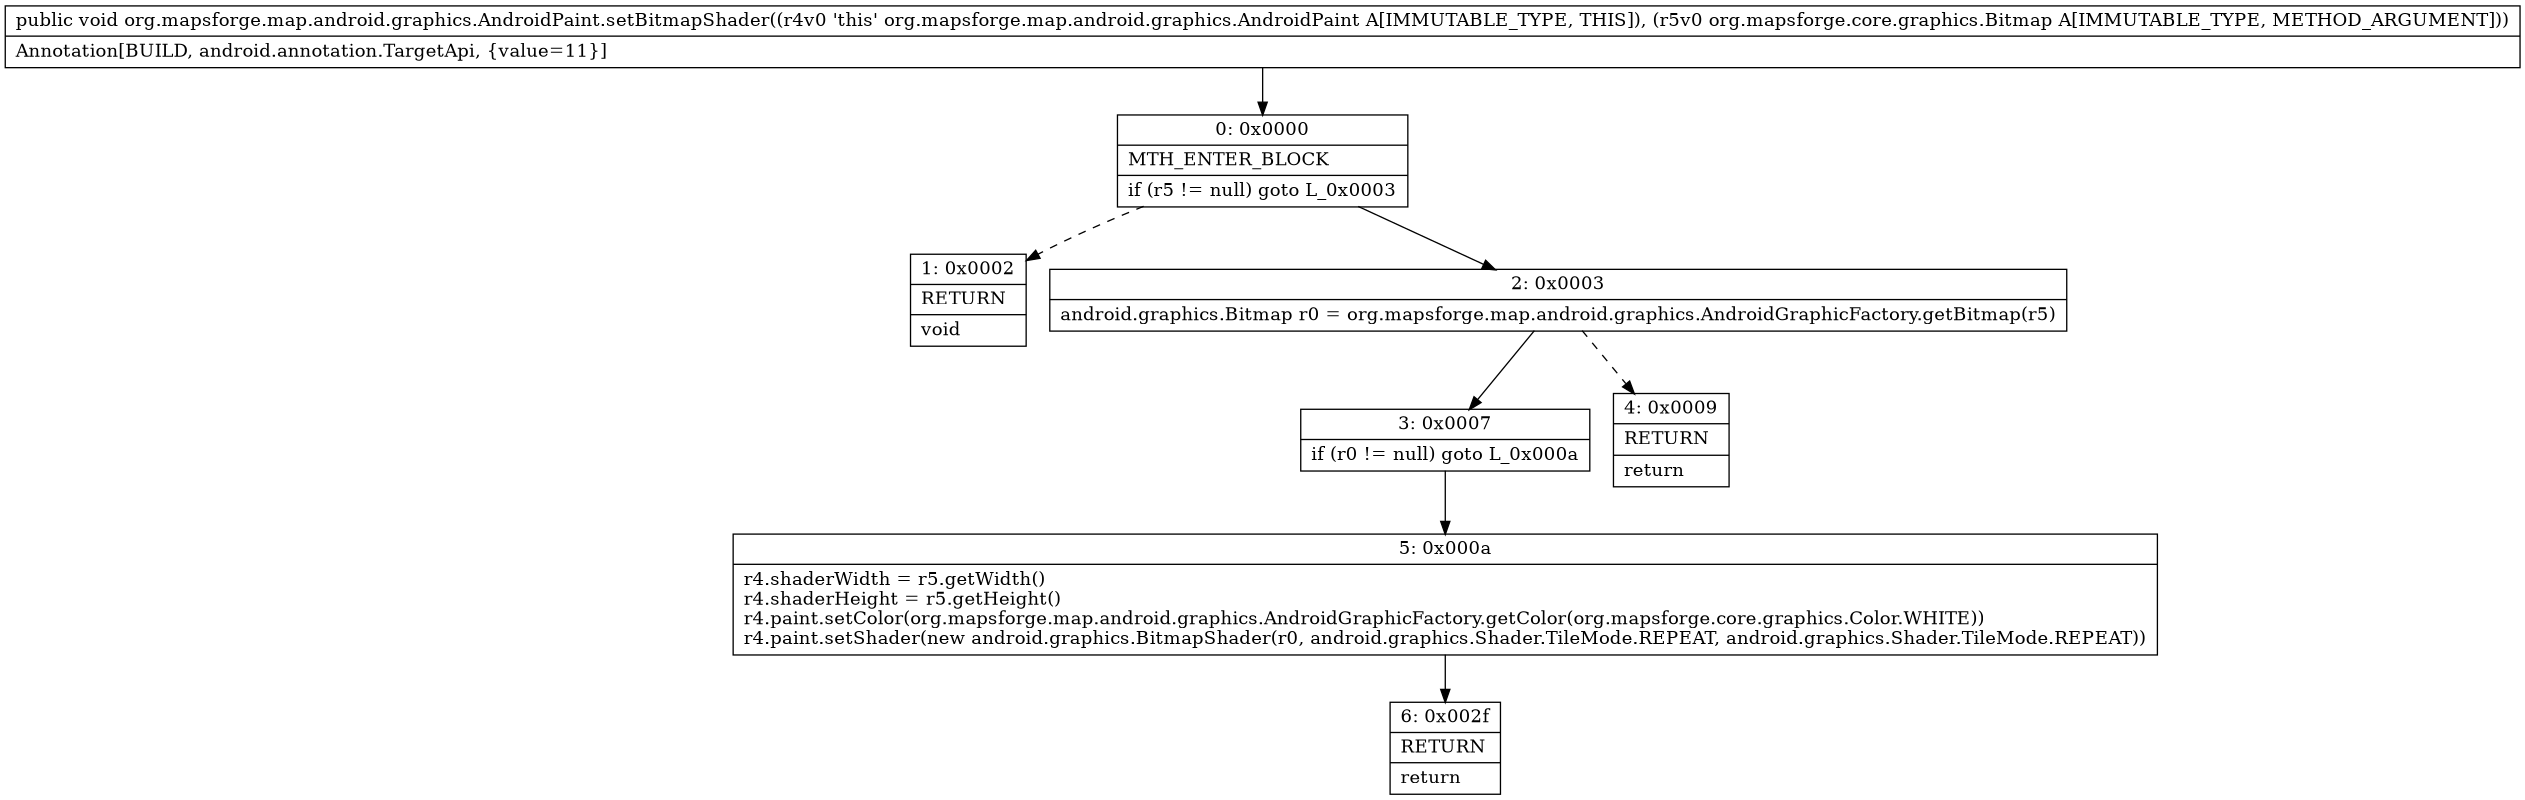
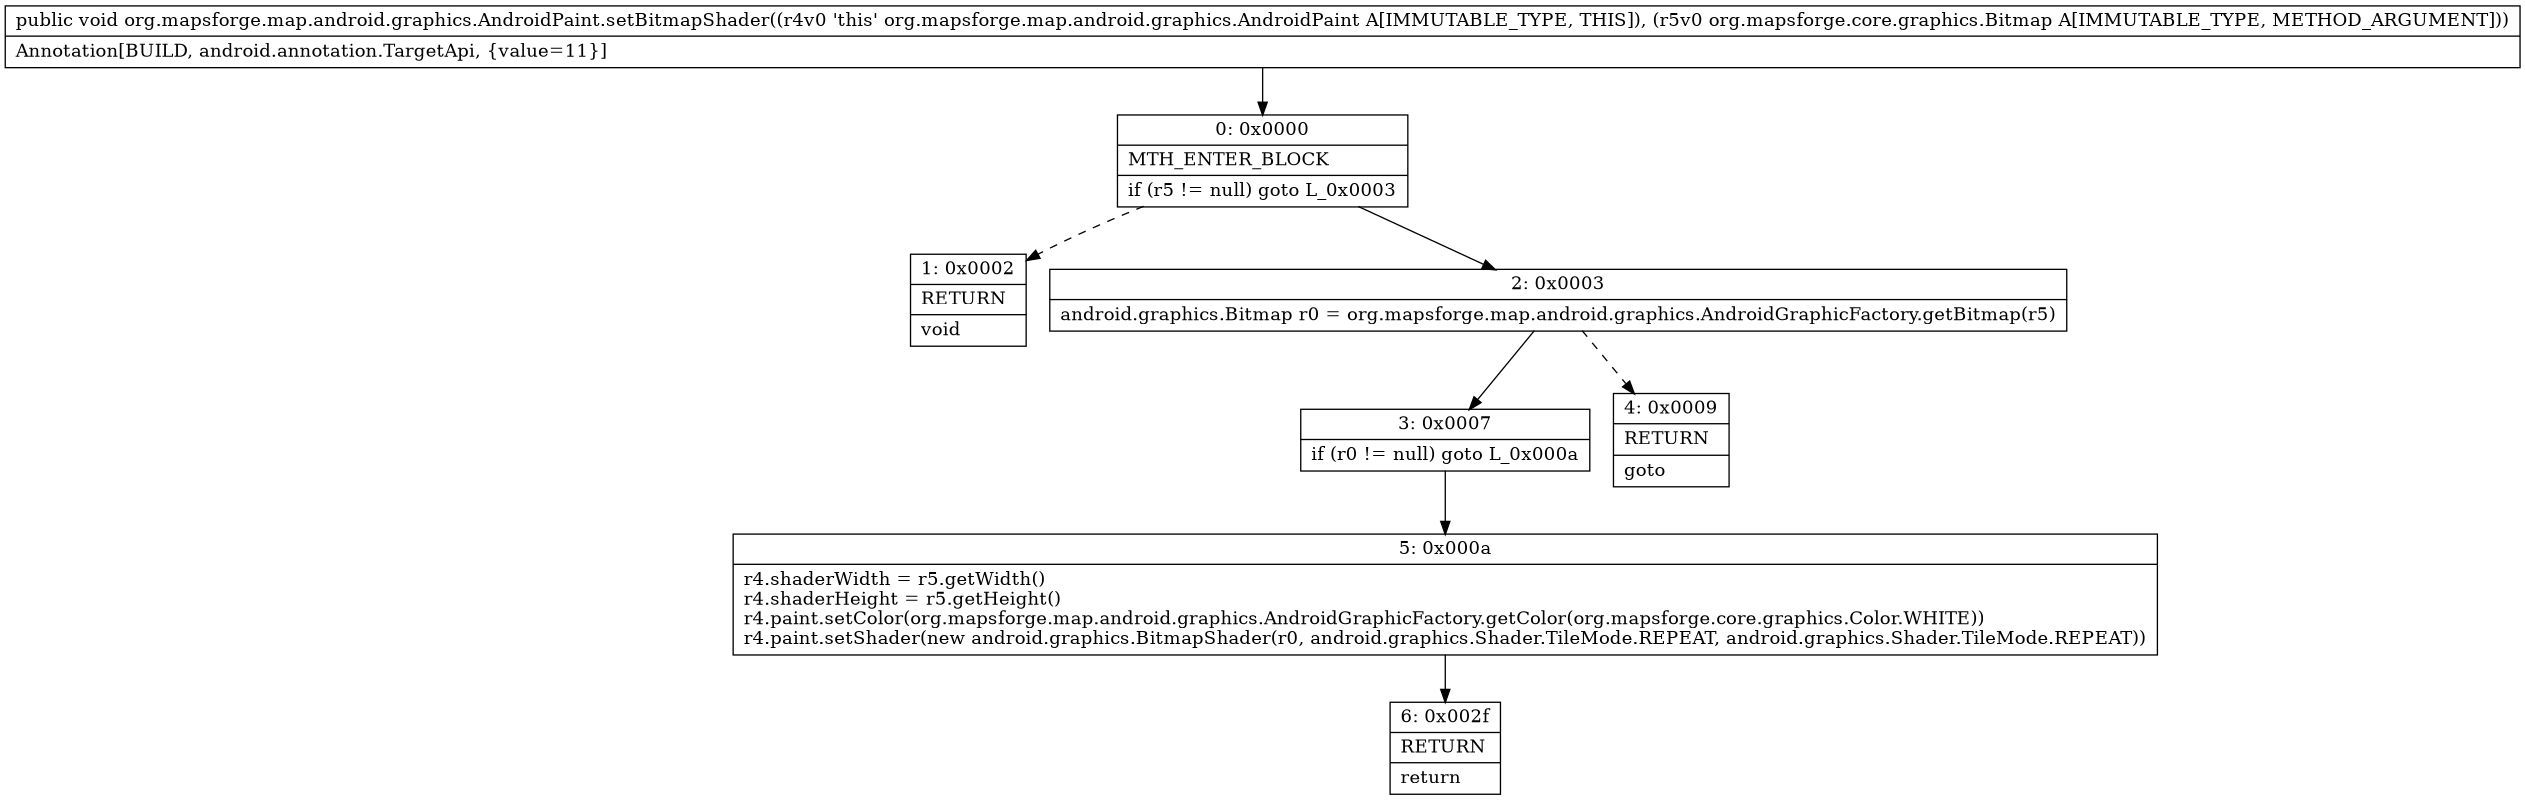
(1654, 470) -> (1645, 470)
